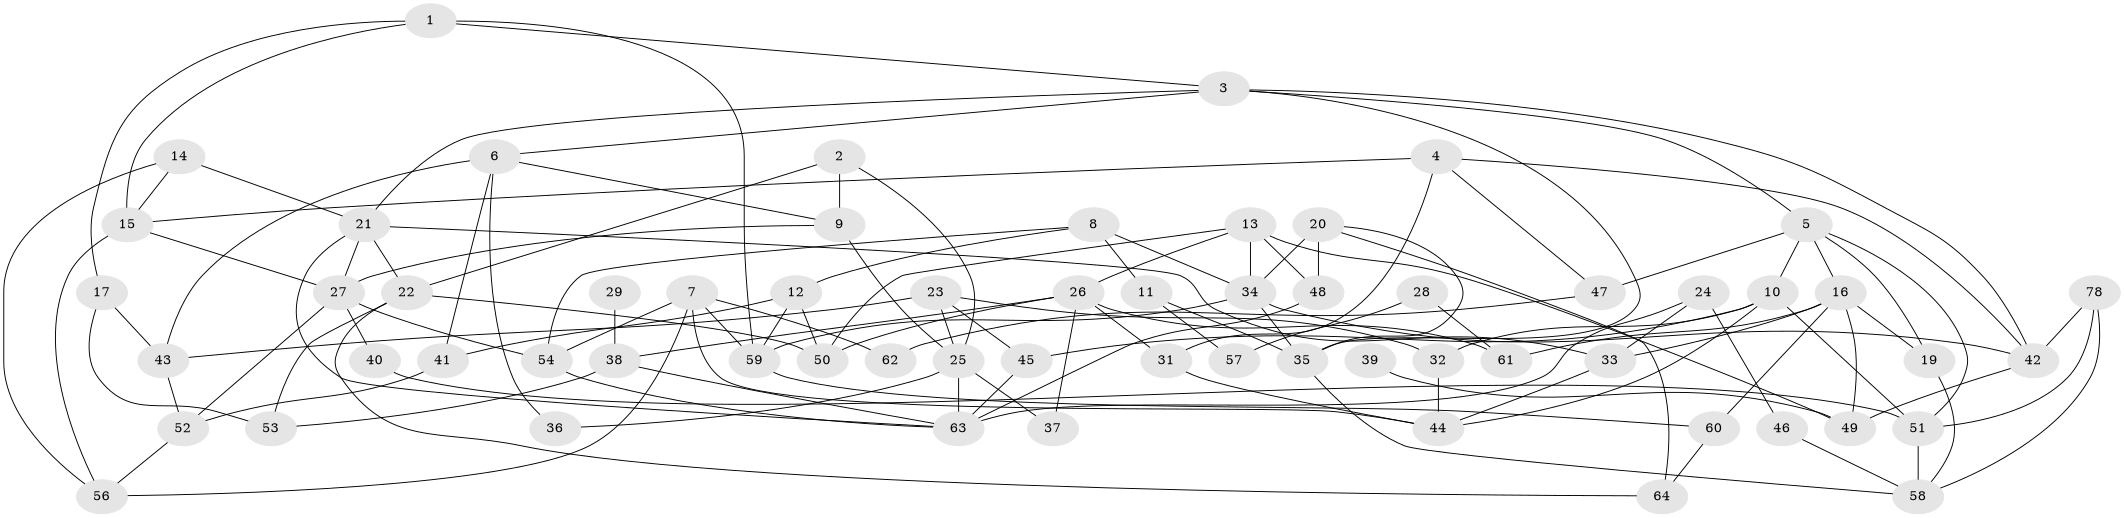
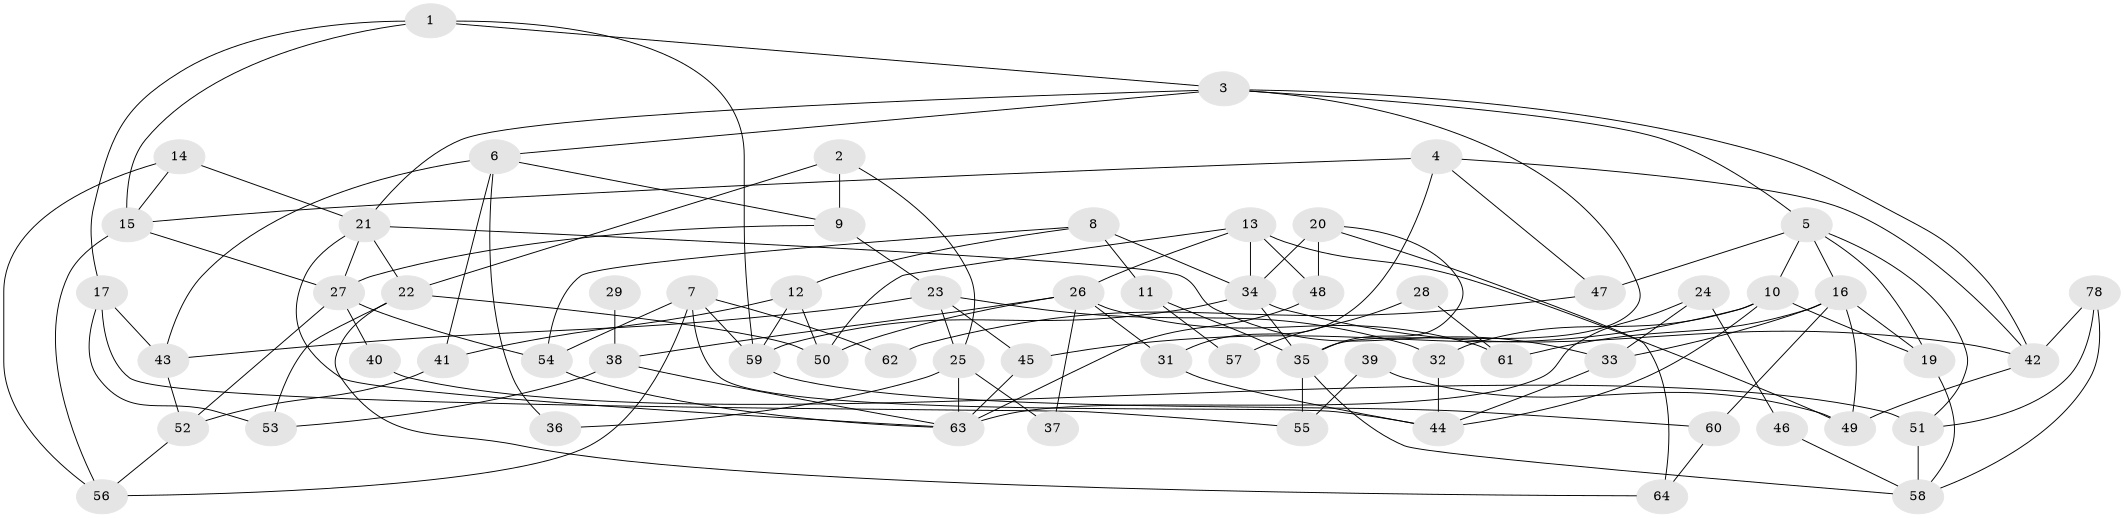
(889, 295) -> (899, 266)
(1845, 361) -> (1844, 326)
none -> (1302, 429)
